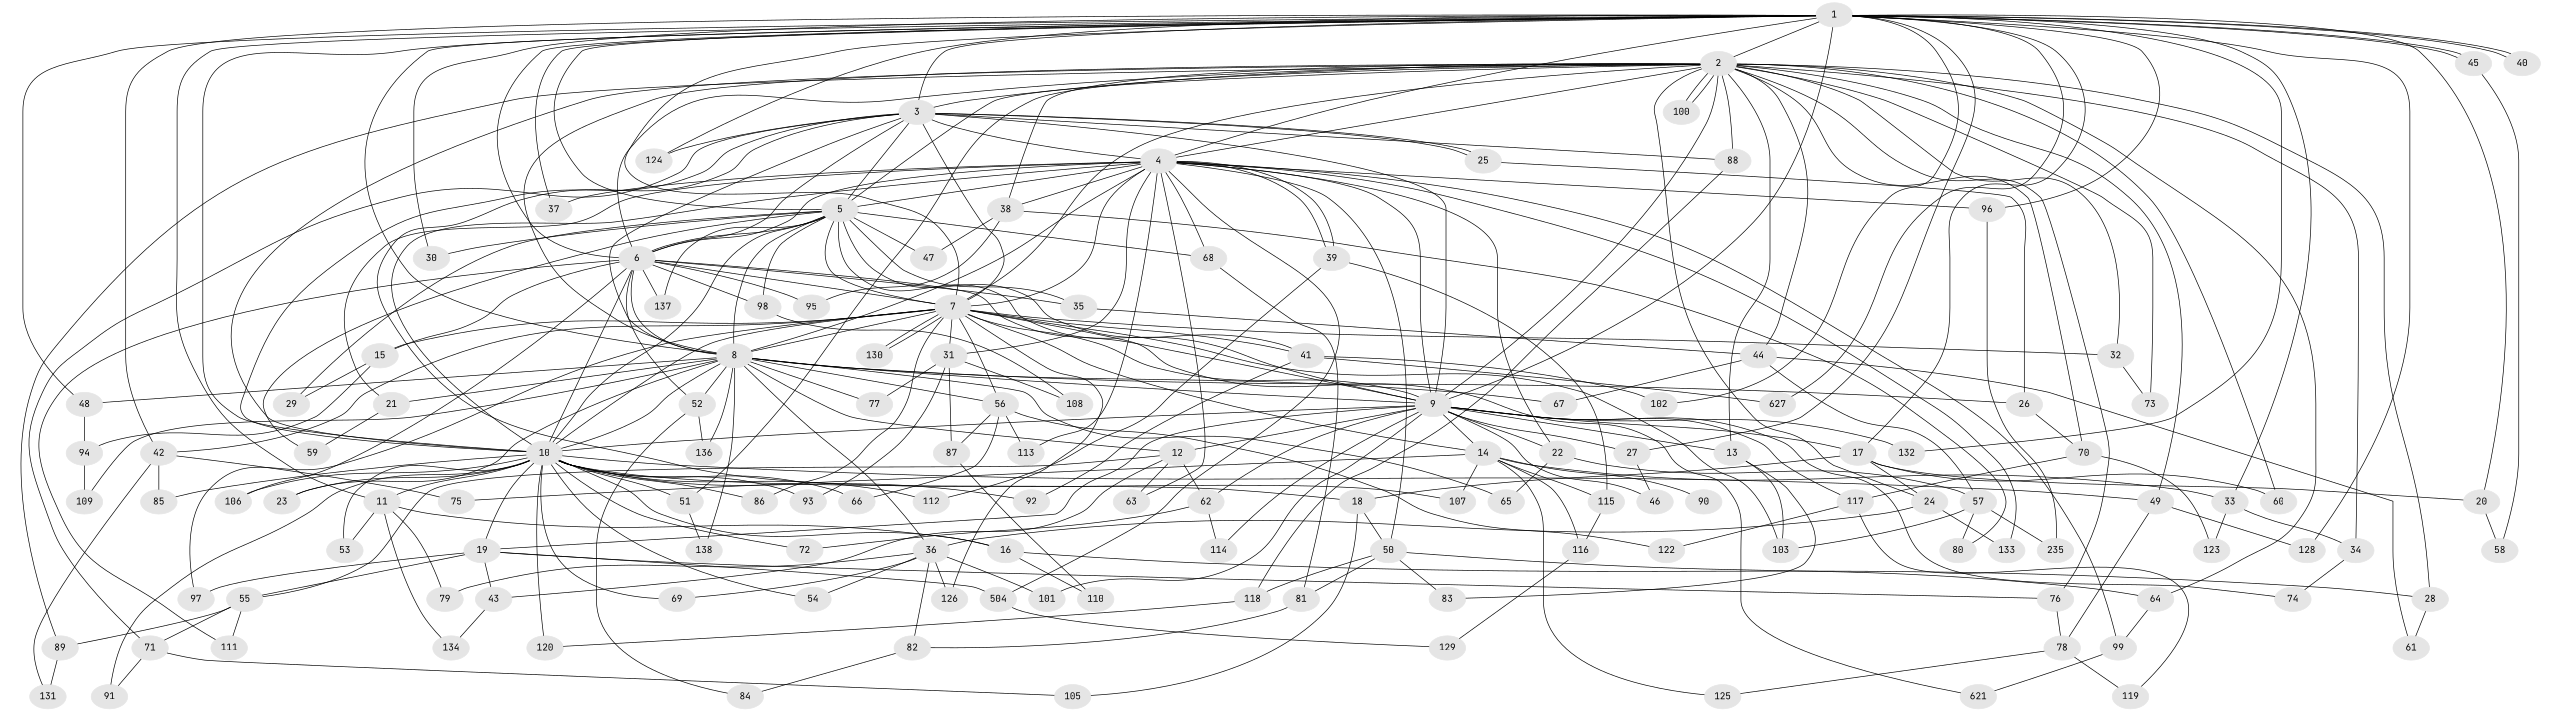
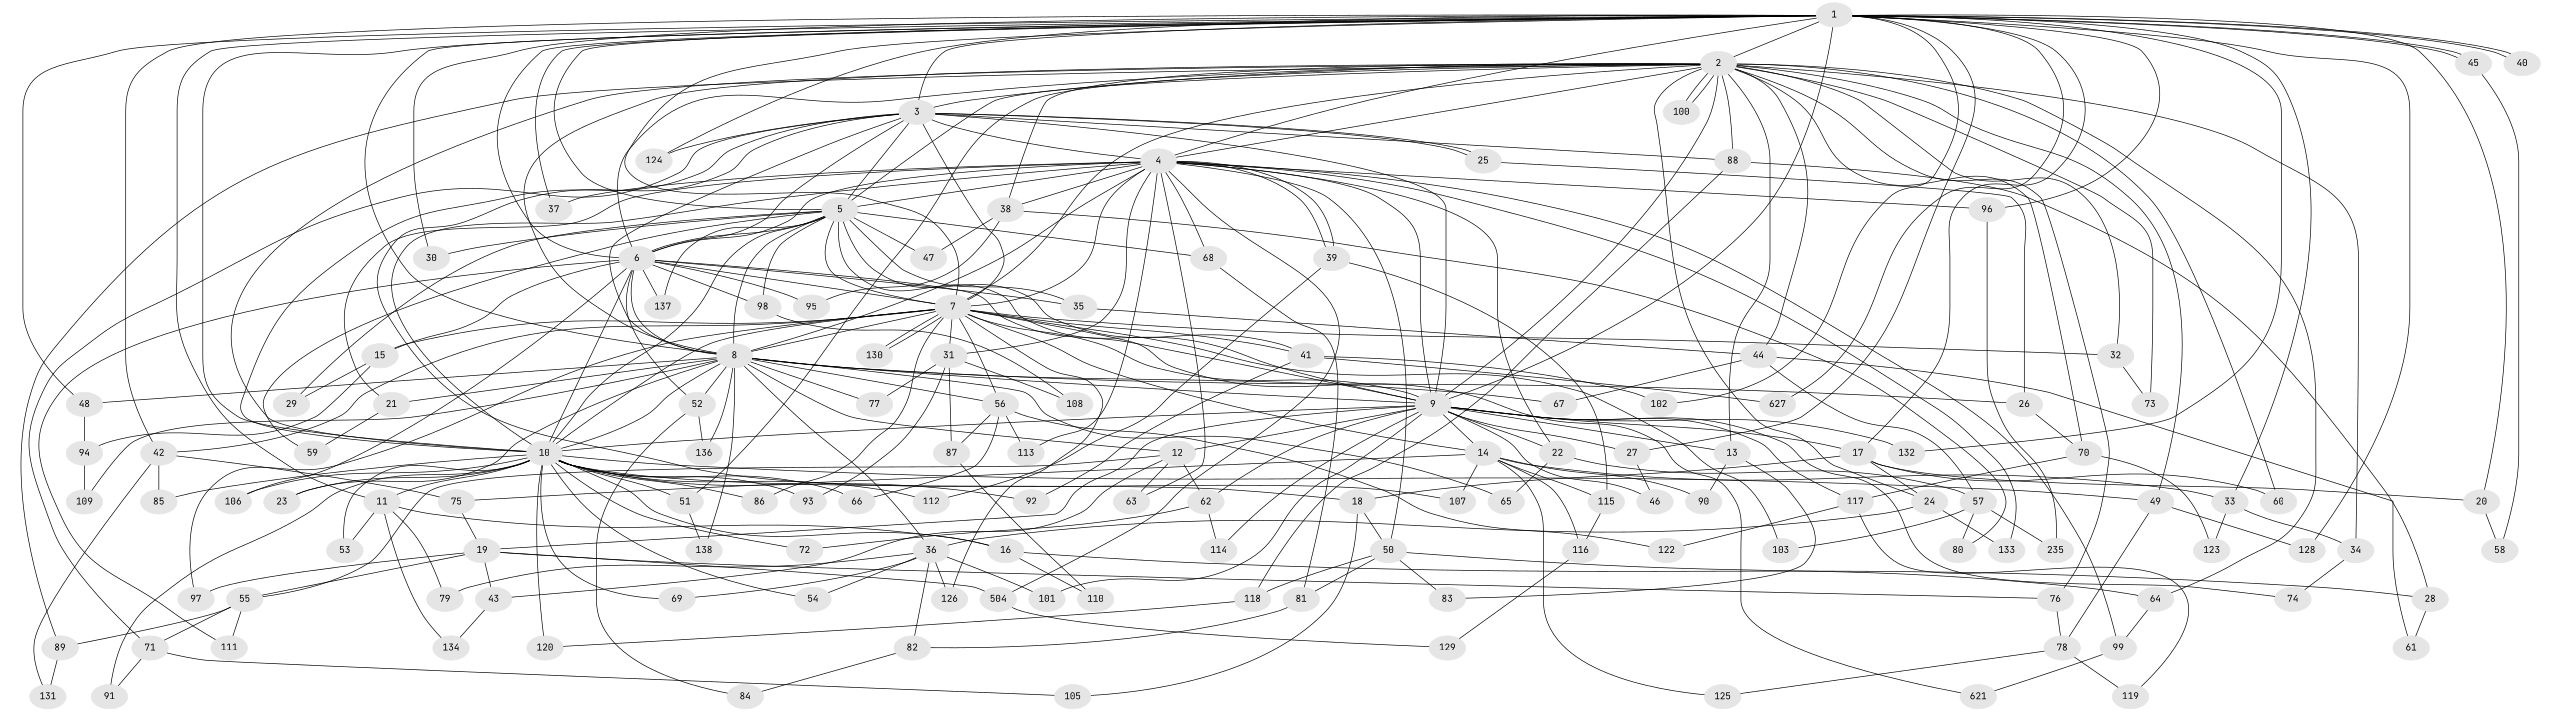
(2255, 134) -> (2161, 263)
(1778, 493) -> (1718, 477)
(507, 494) -> (469, 526)
